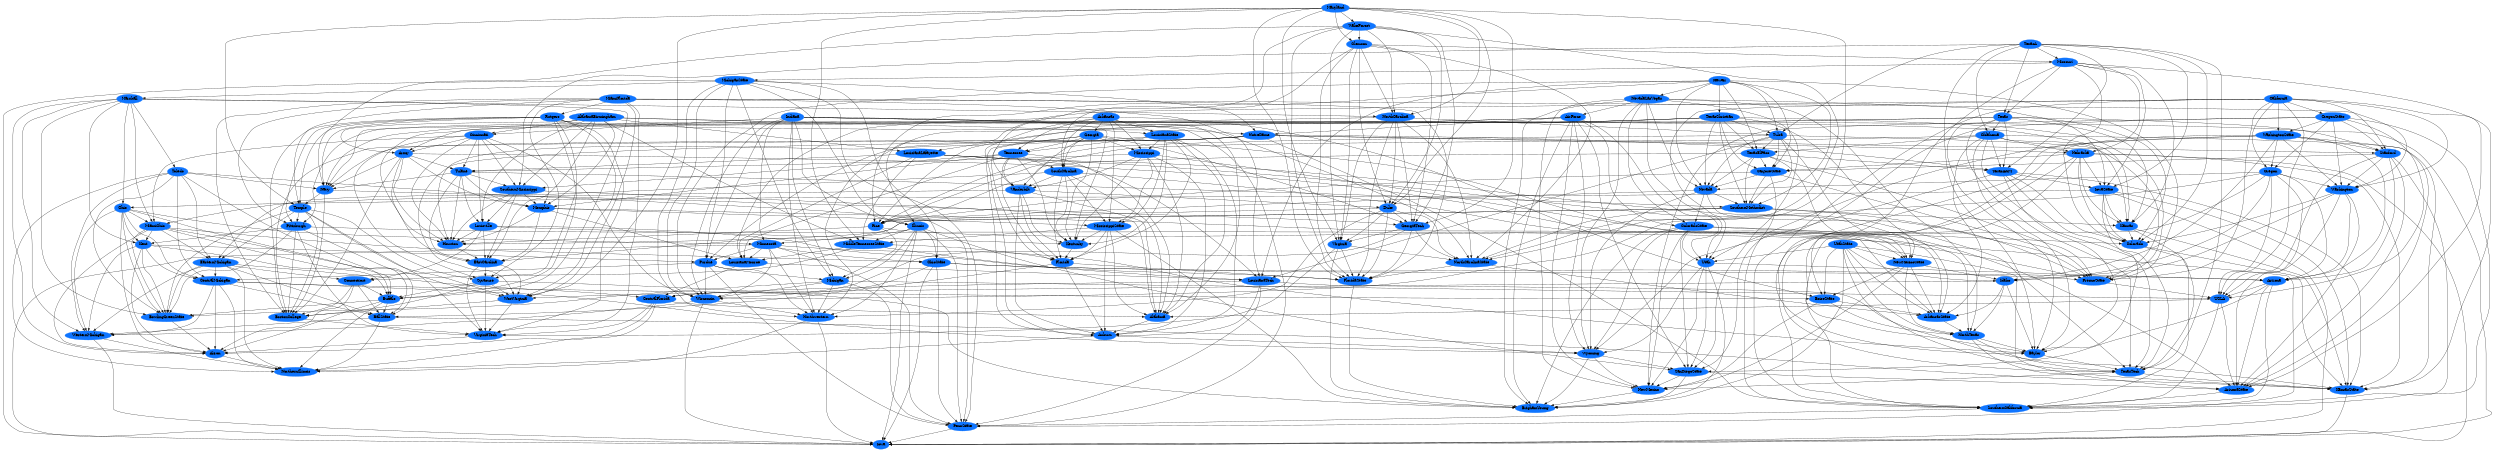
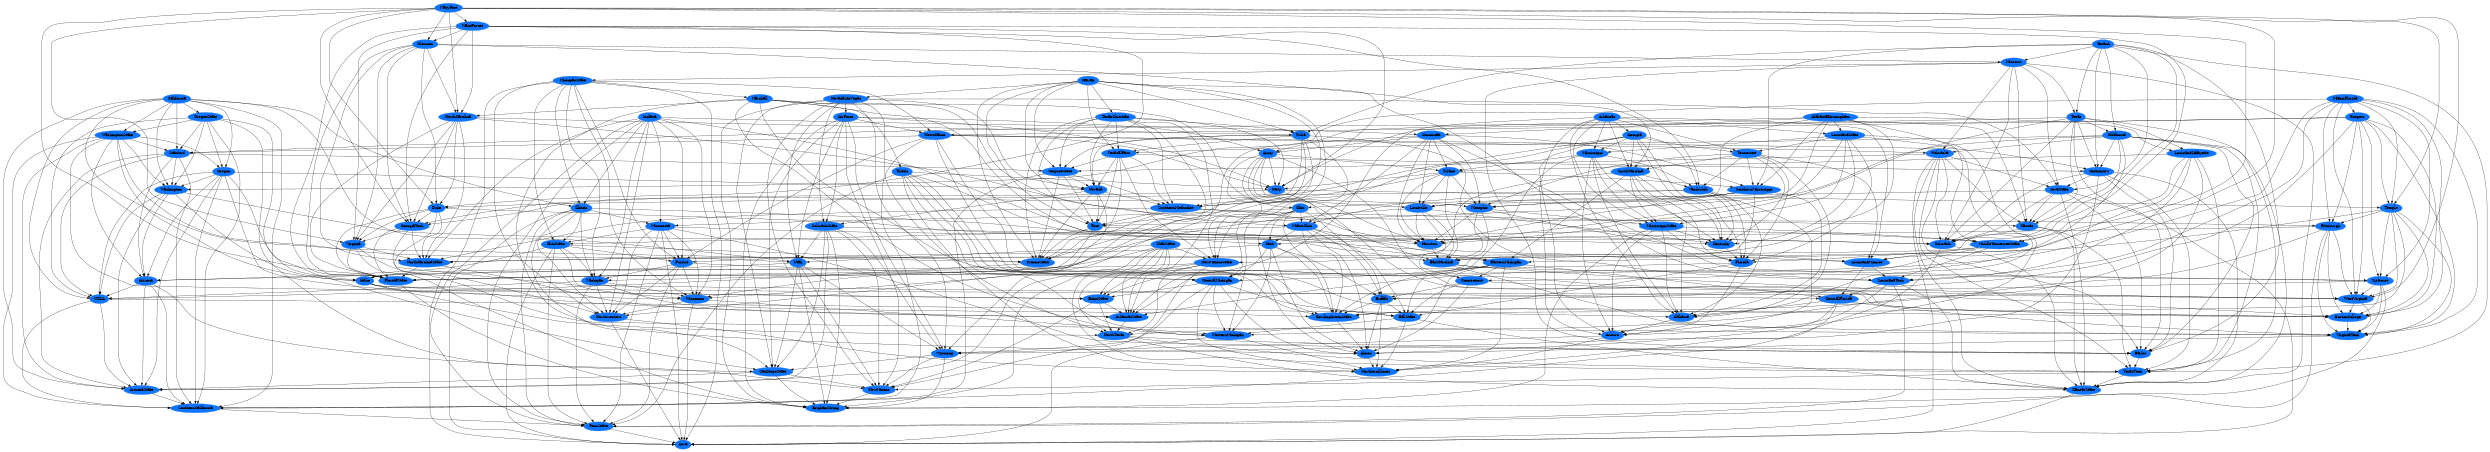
(531, 106) -> none
none -> (1323, 202)
none -> (611, 252)
none -> (581, 261)
(2019, 316) -> (726, 295)
